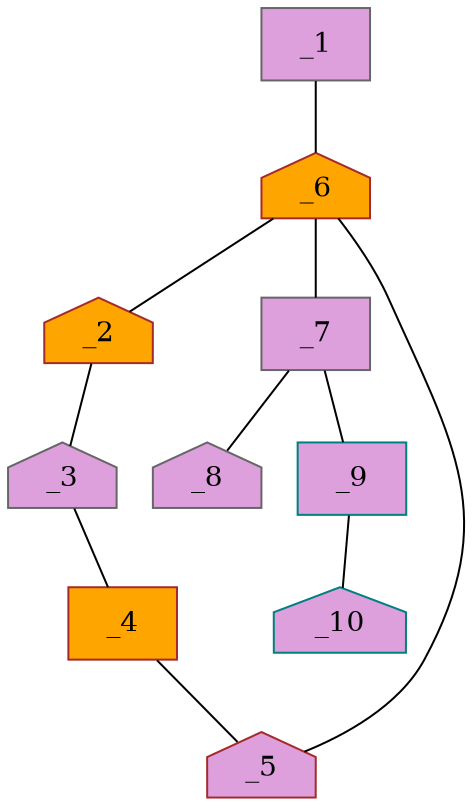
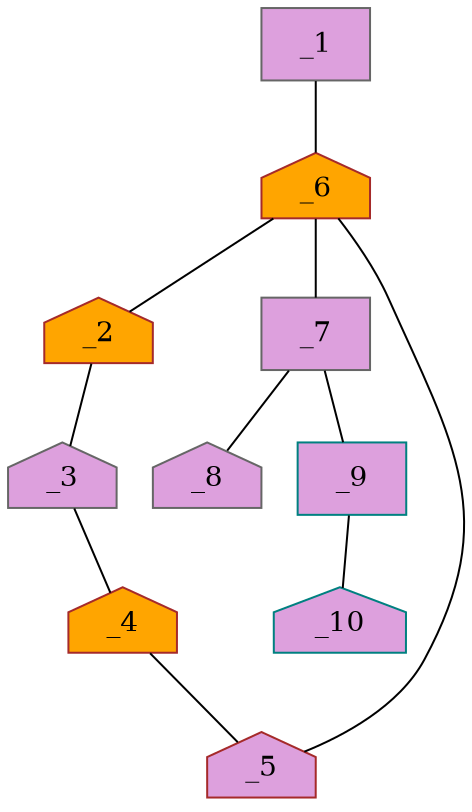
(123, 623) -> (123, 623)
